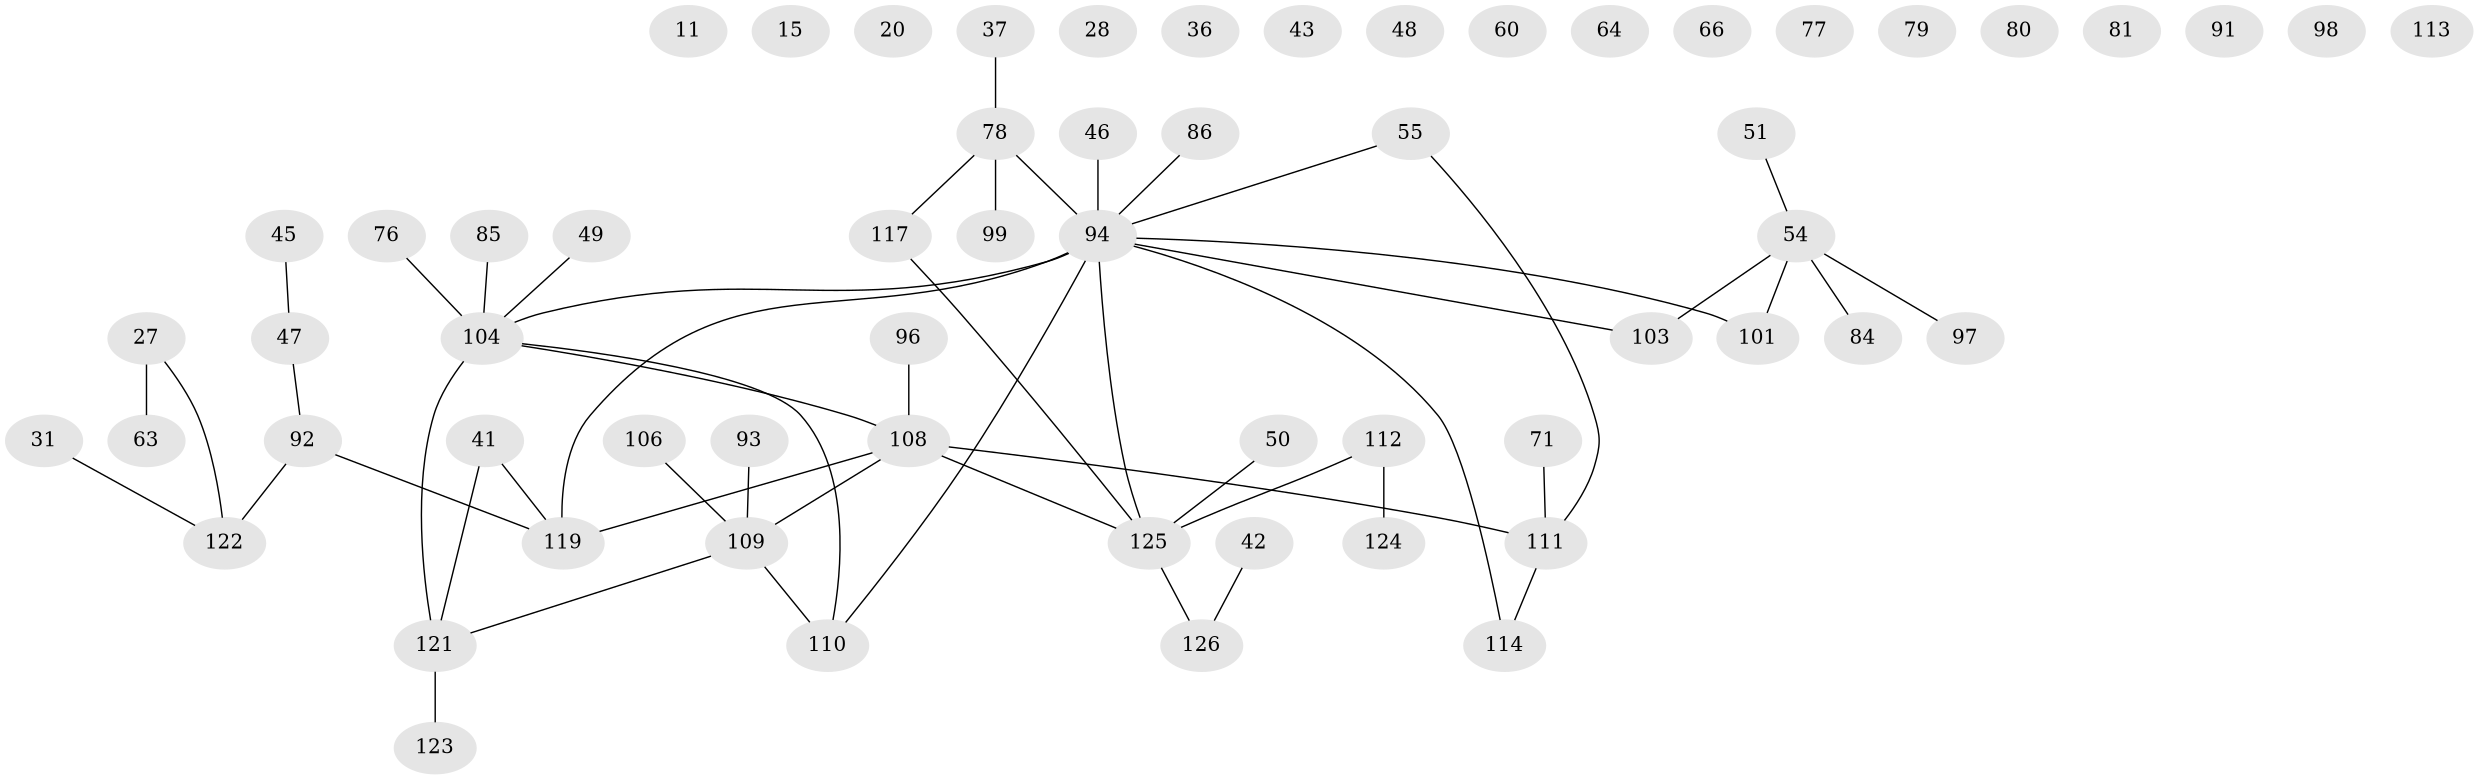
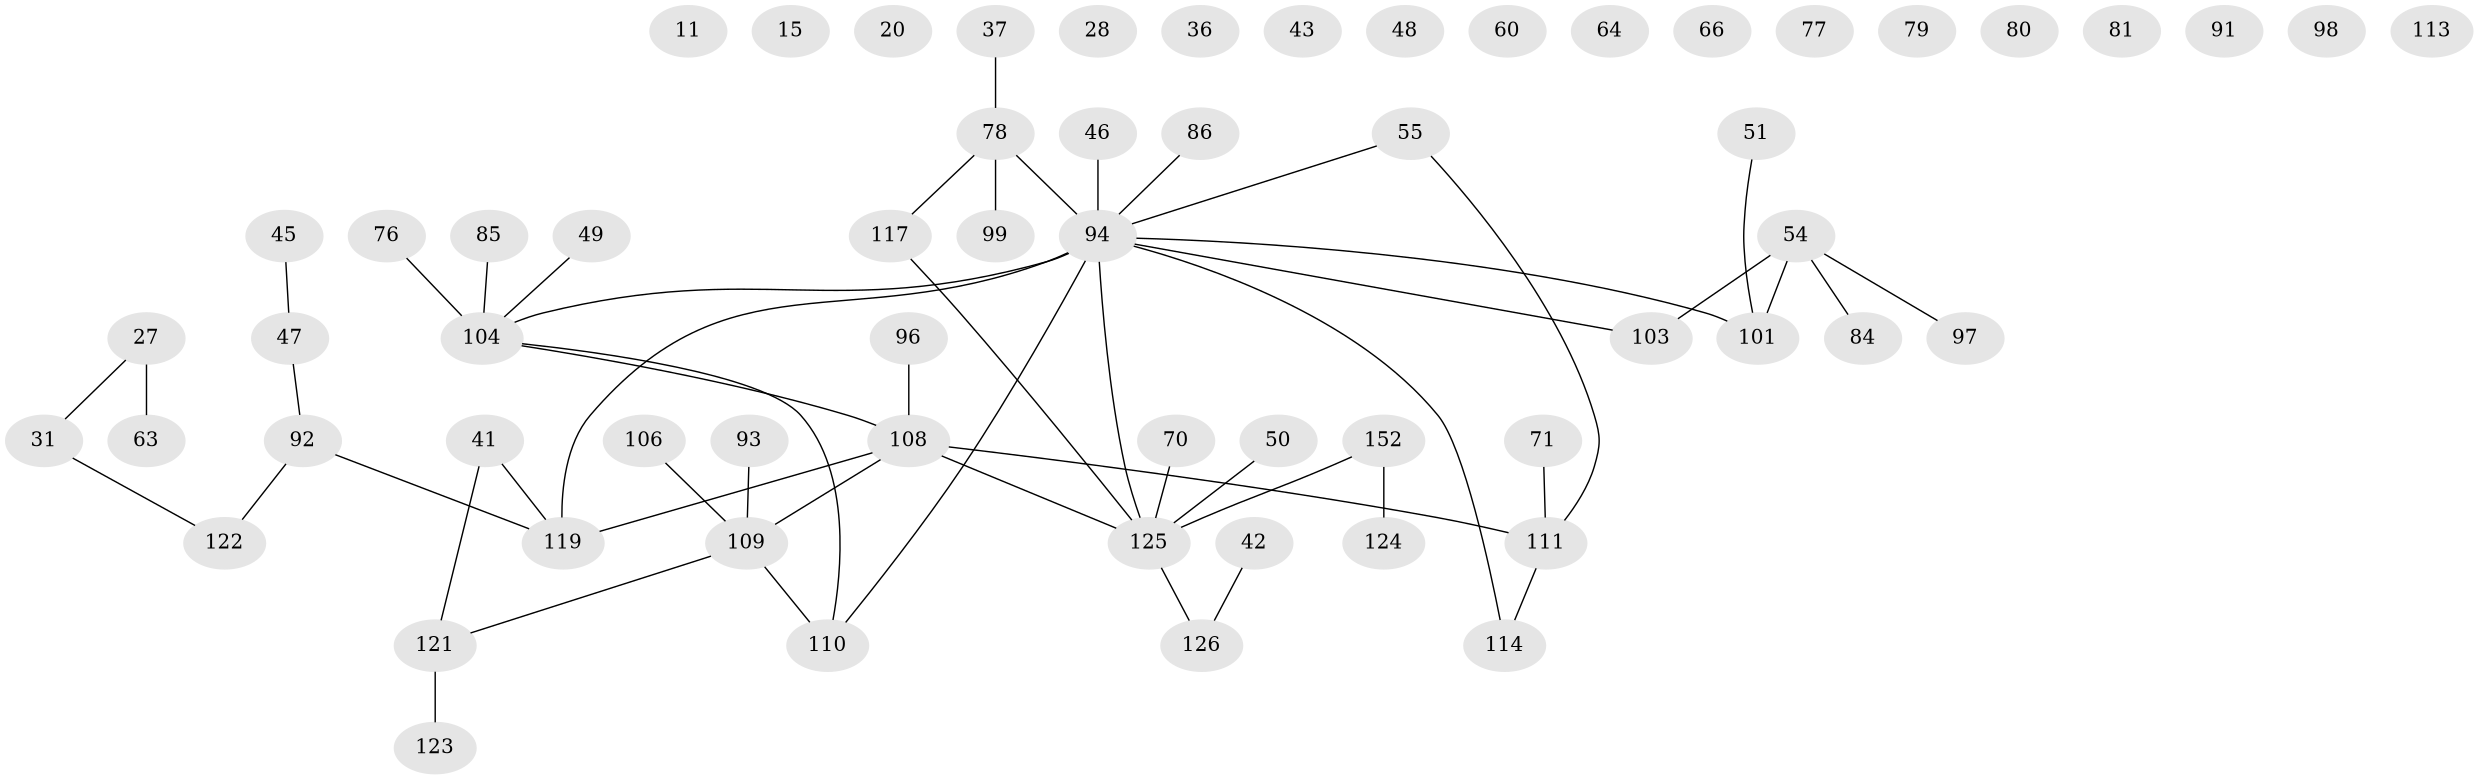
(1776, 185) -> (1744, 236)
(205, 435) -> (95, 390)
none -> (1176, 441)
(1384, 441) -> (1384, 441)
(423, 473) -> none
